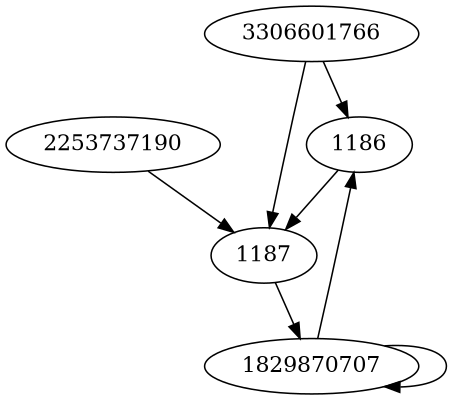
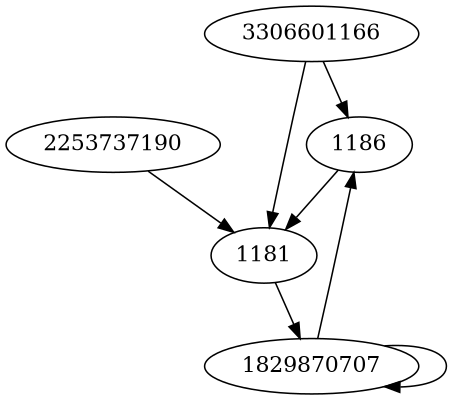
(312, 34) -> (312, 34)
(264, 255) -> (264, 255)
